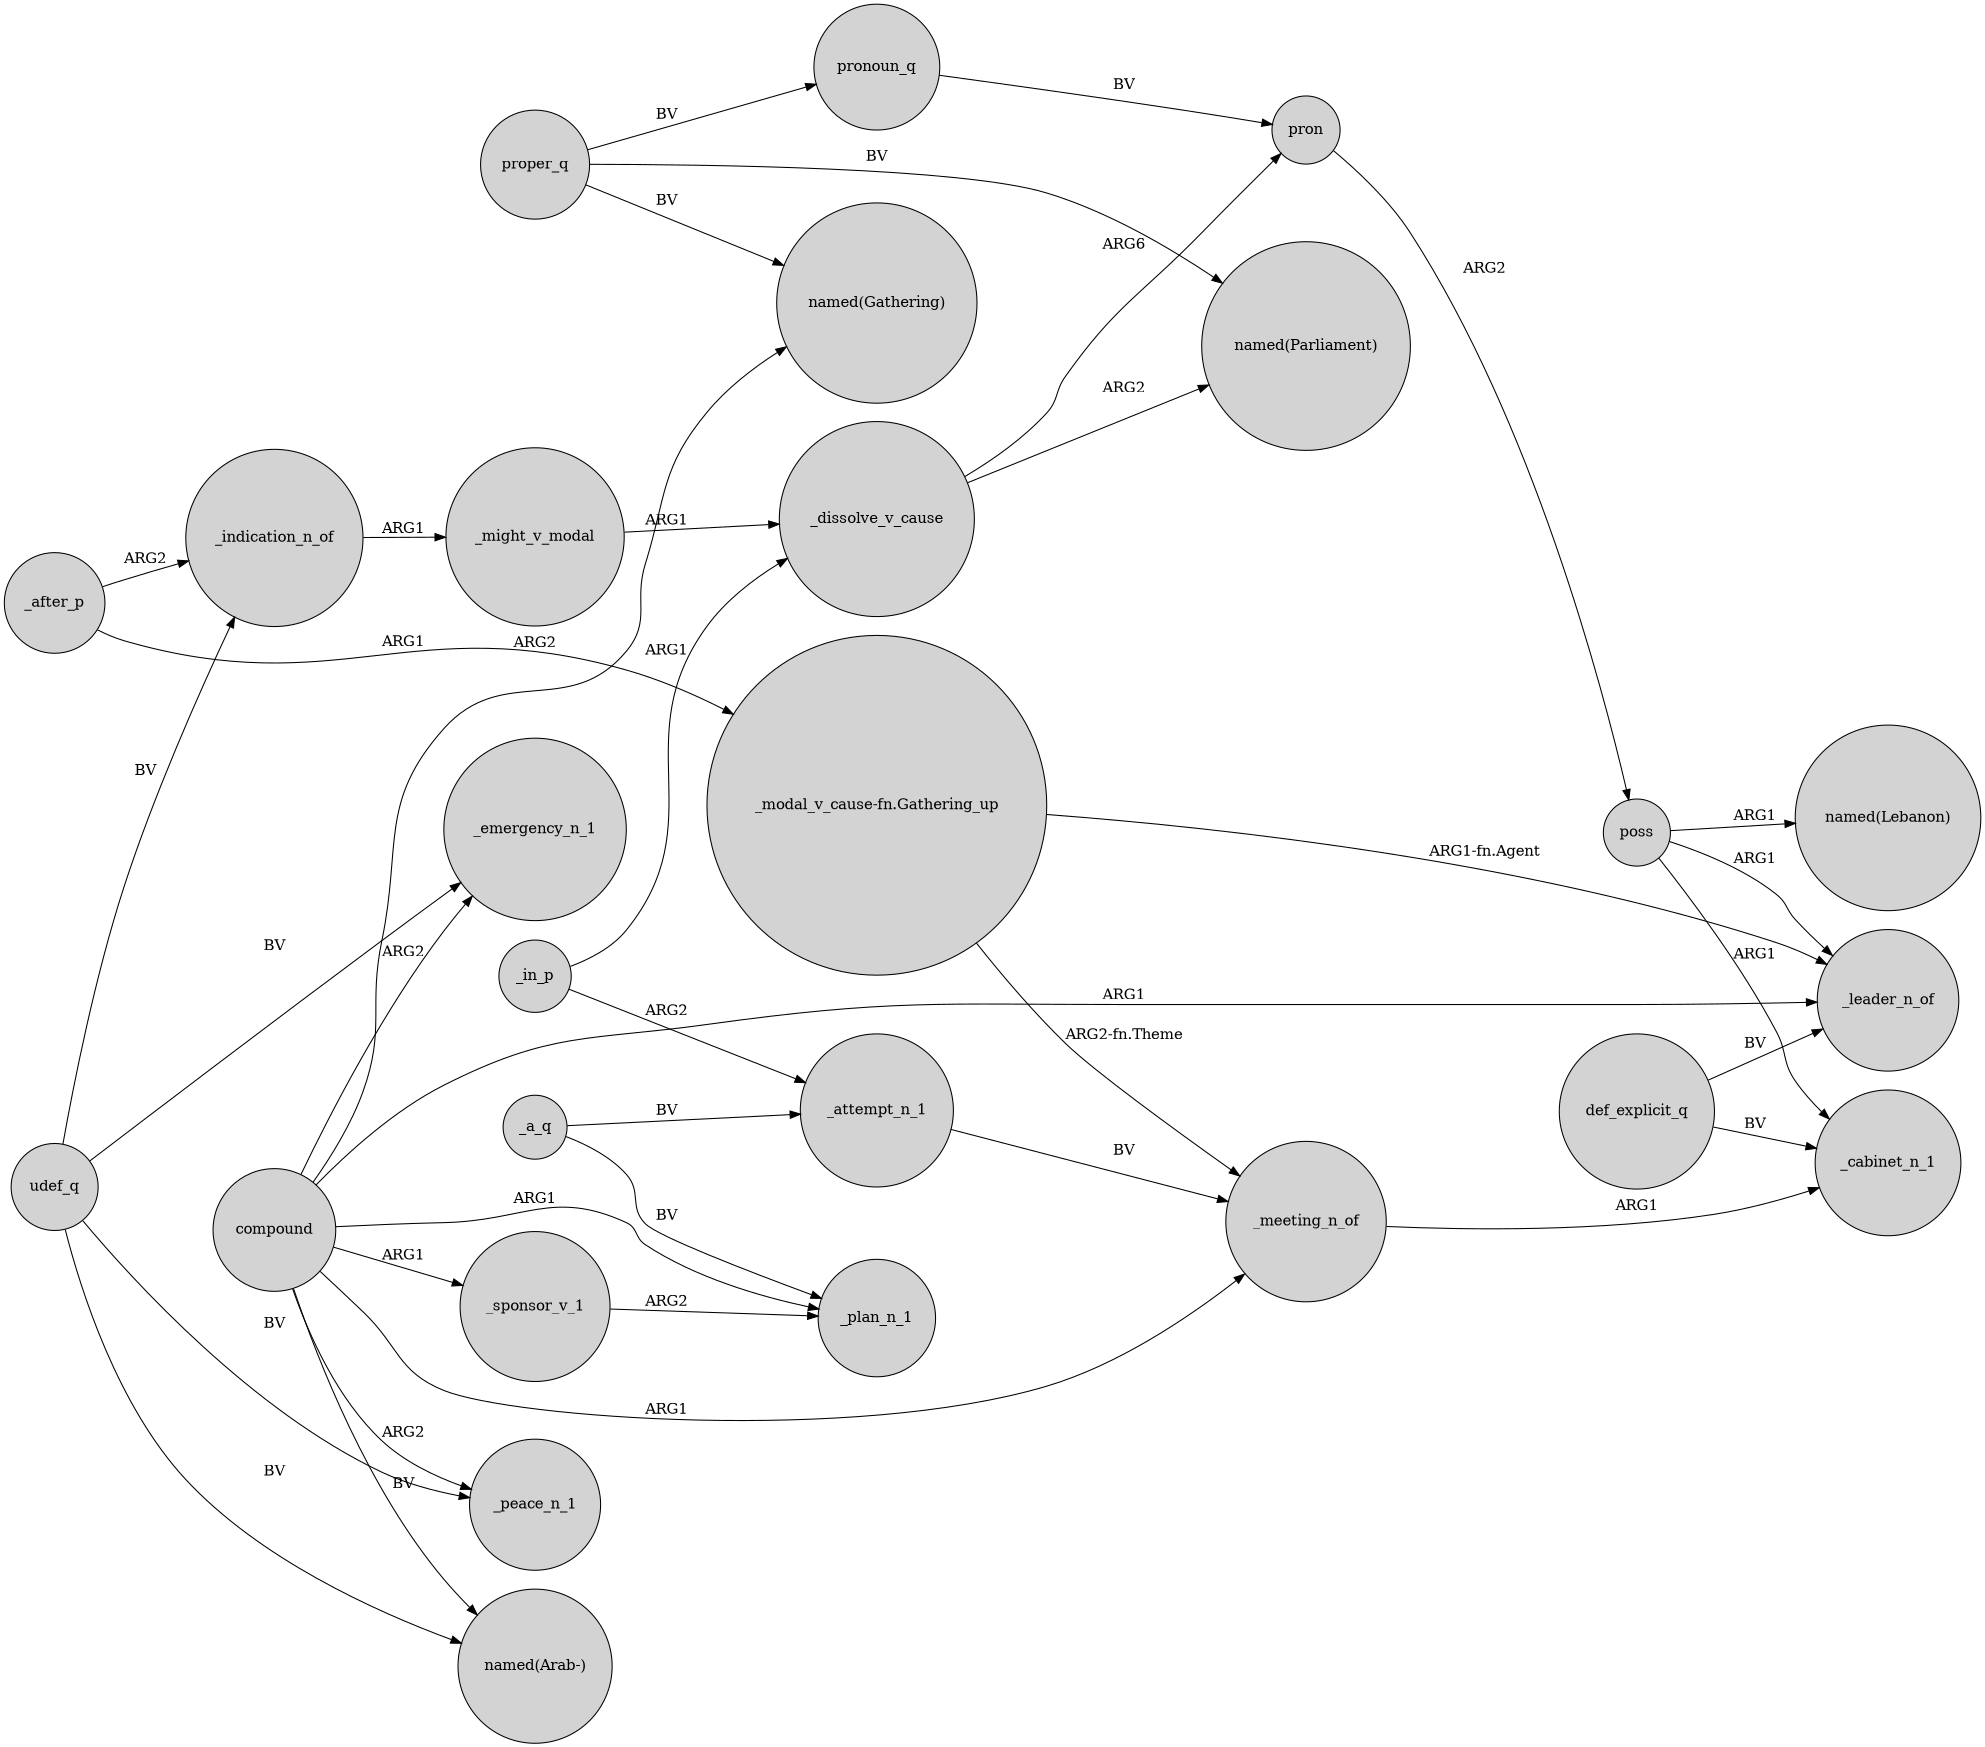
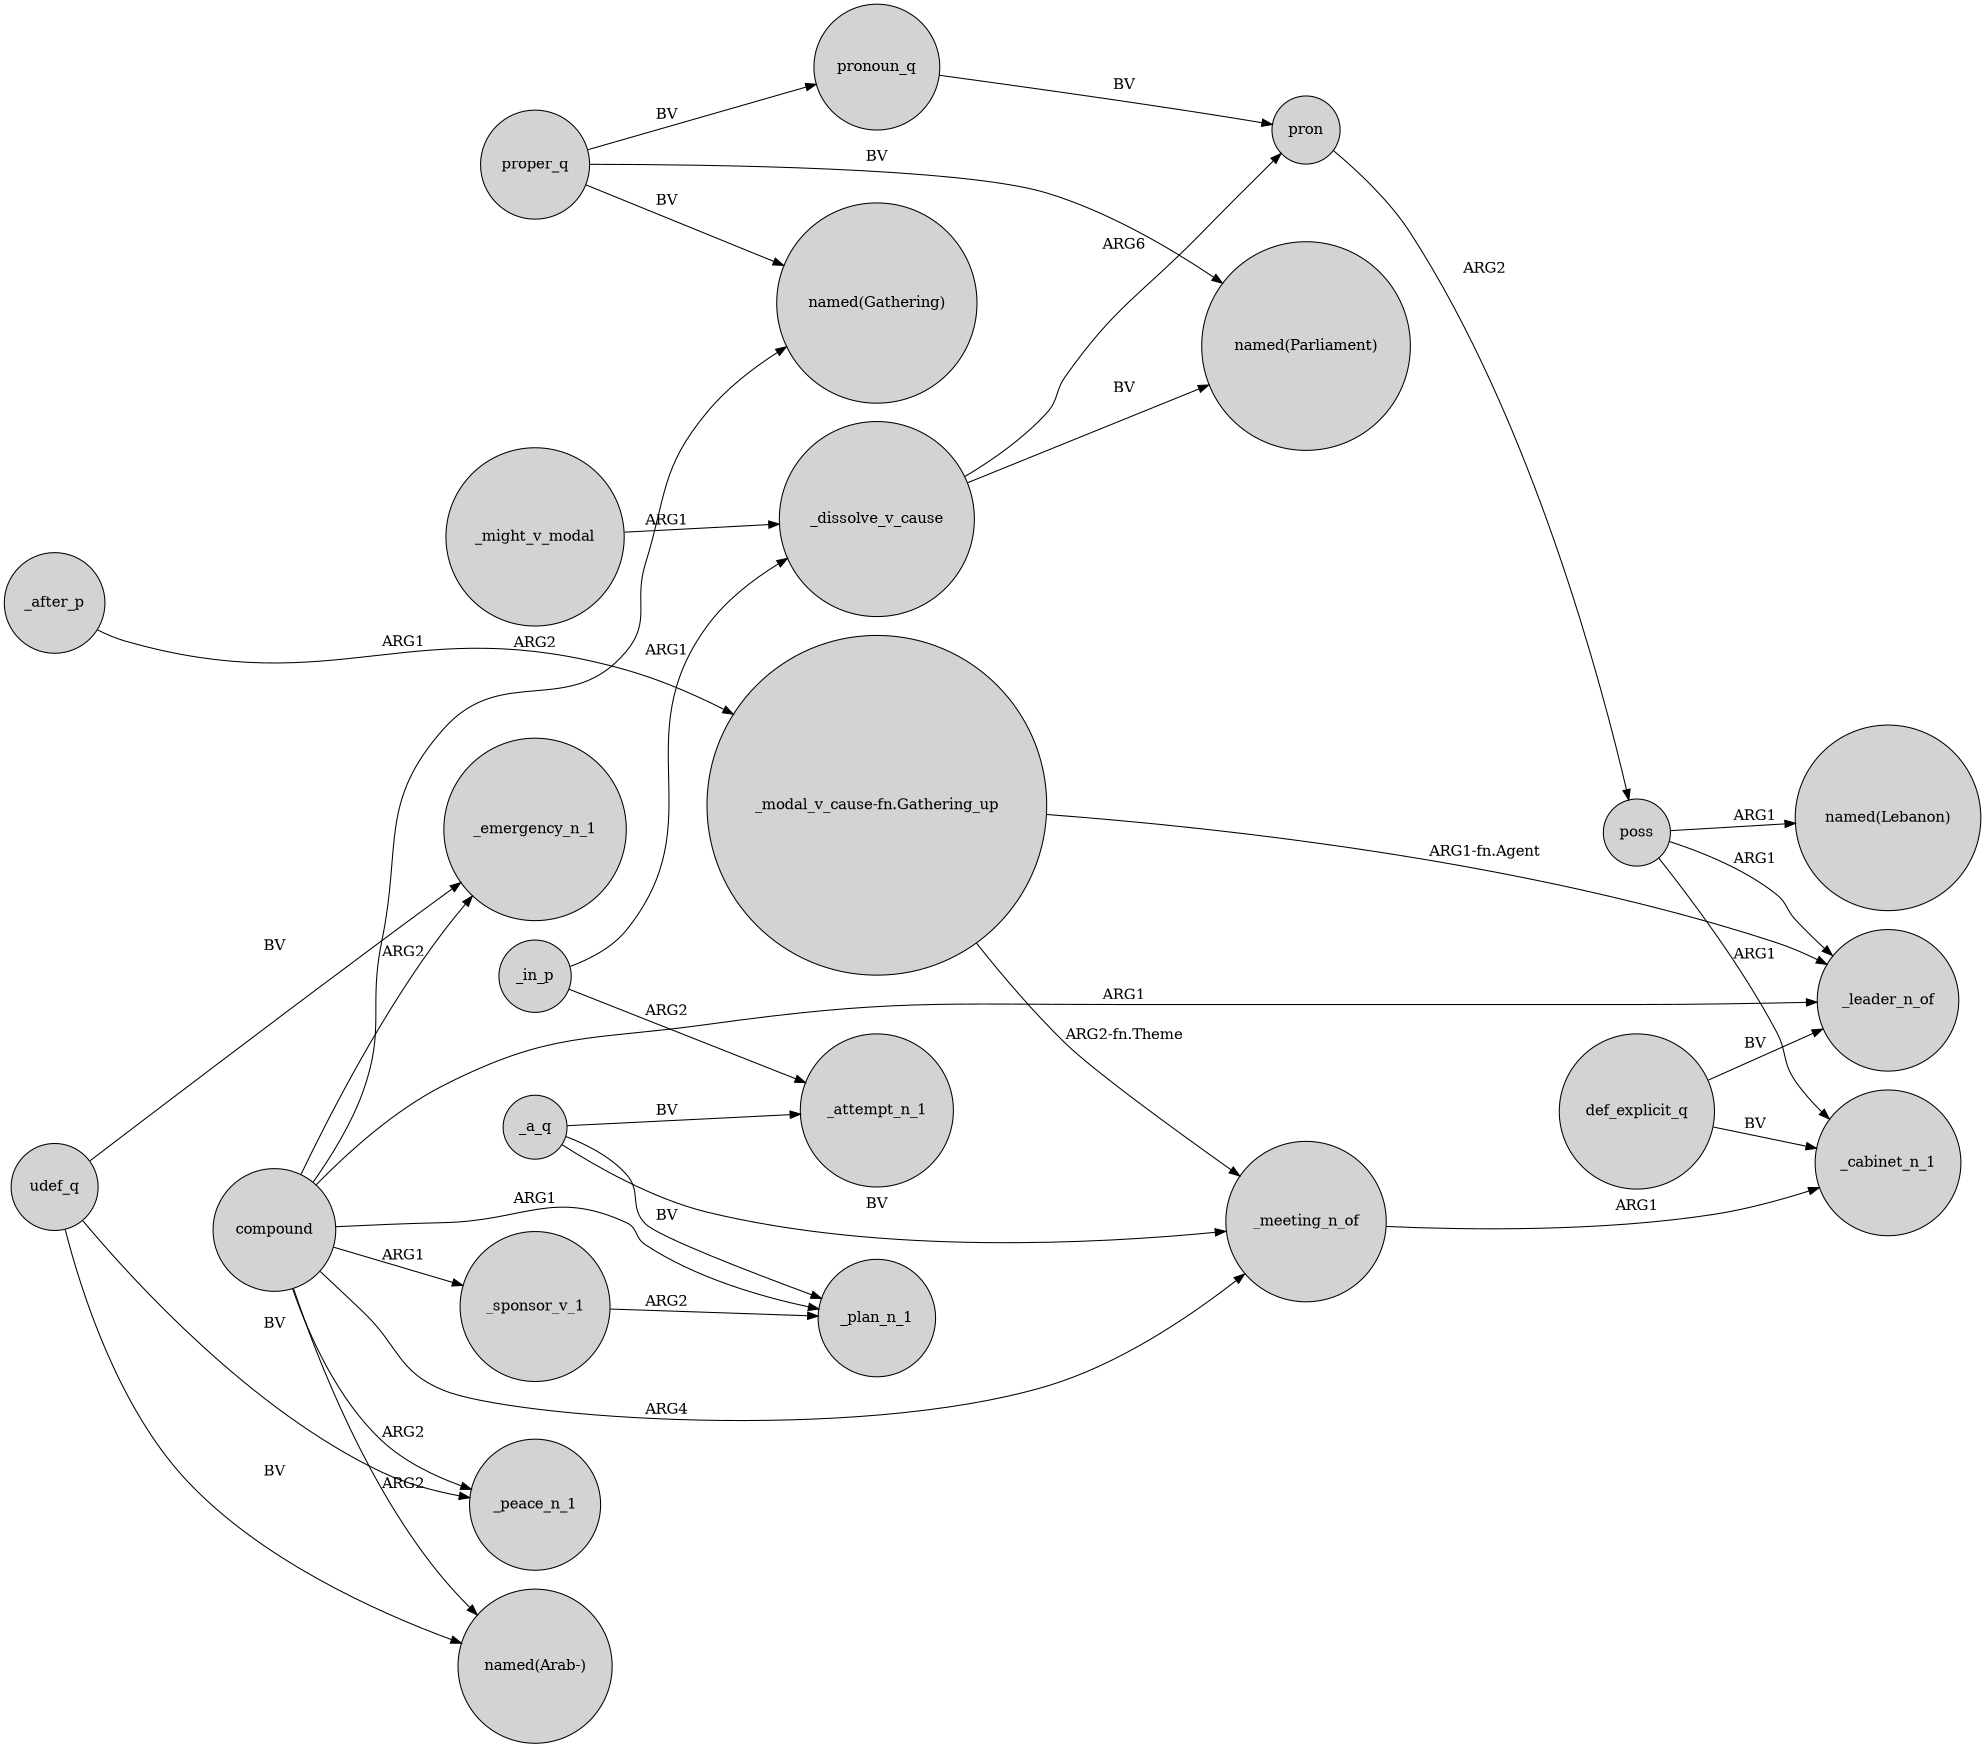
(1124, 389) -> (1124, 389)
(274, 538) -> none
(1084, 1164) -> (880, 1238)
(667, 1410) -> (667, 1410)
(403, 1484) -> (403, 1484)
